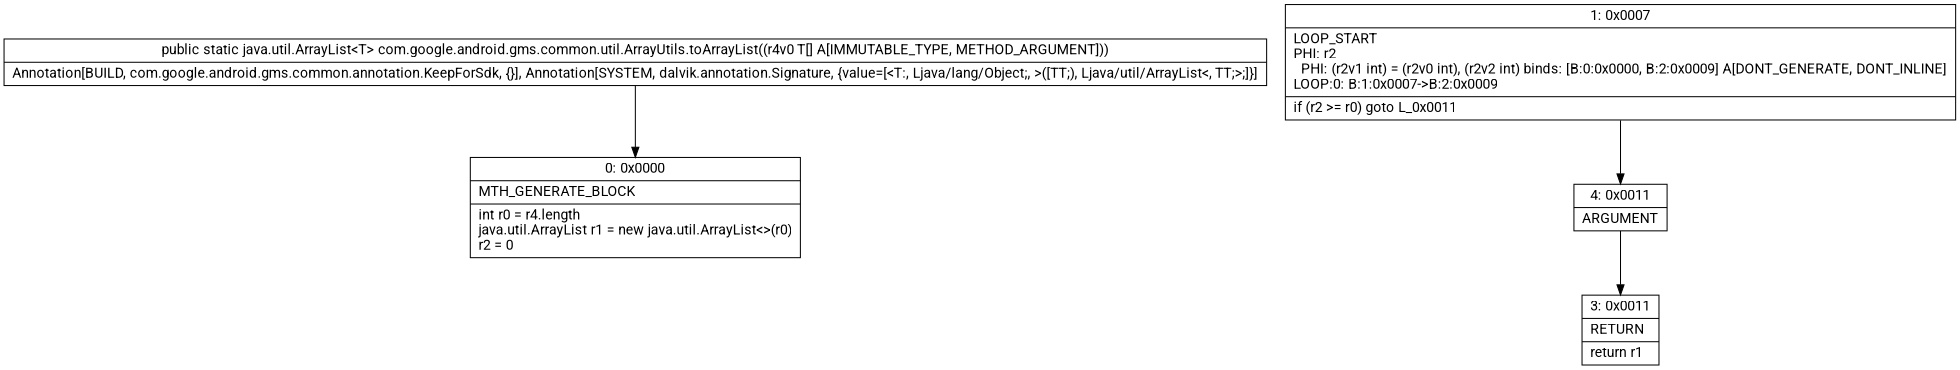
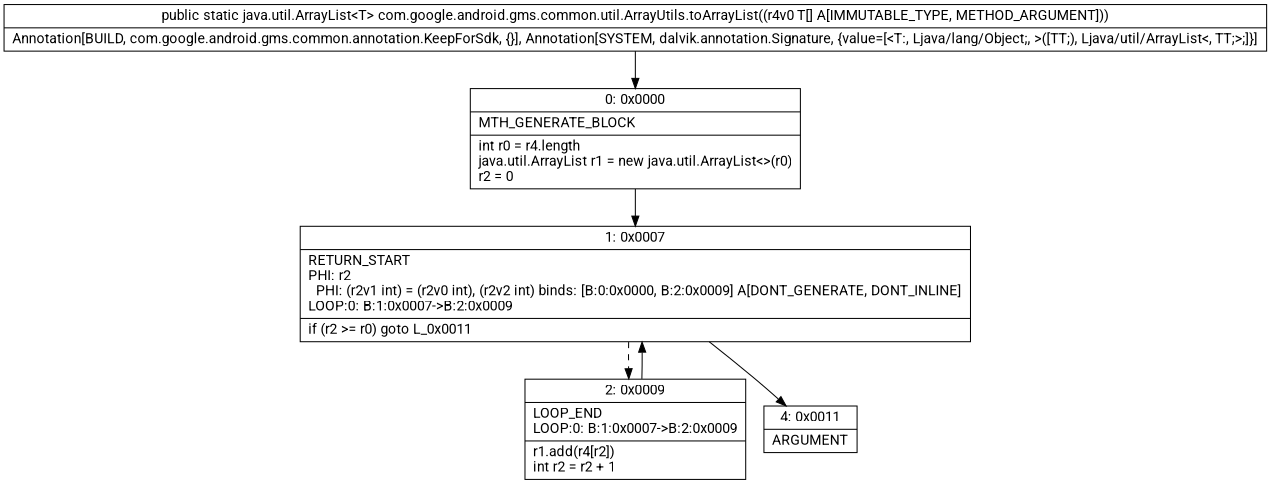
(1335, 39) -> (359, 261)
none -> (635, 203)
(1621, 330) -> none
none -> (635, 429)
